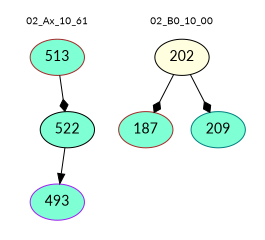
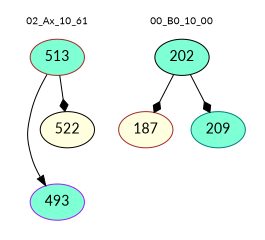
(182, 22) -> (182, 22)
(182, 57) -> (182, 57)
(67, 130) -> (67, 130)
(146, 130) -> (146, 130)
(63, 161) -> (28, 125)
